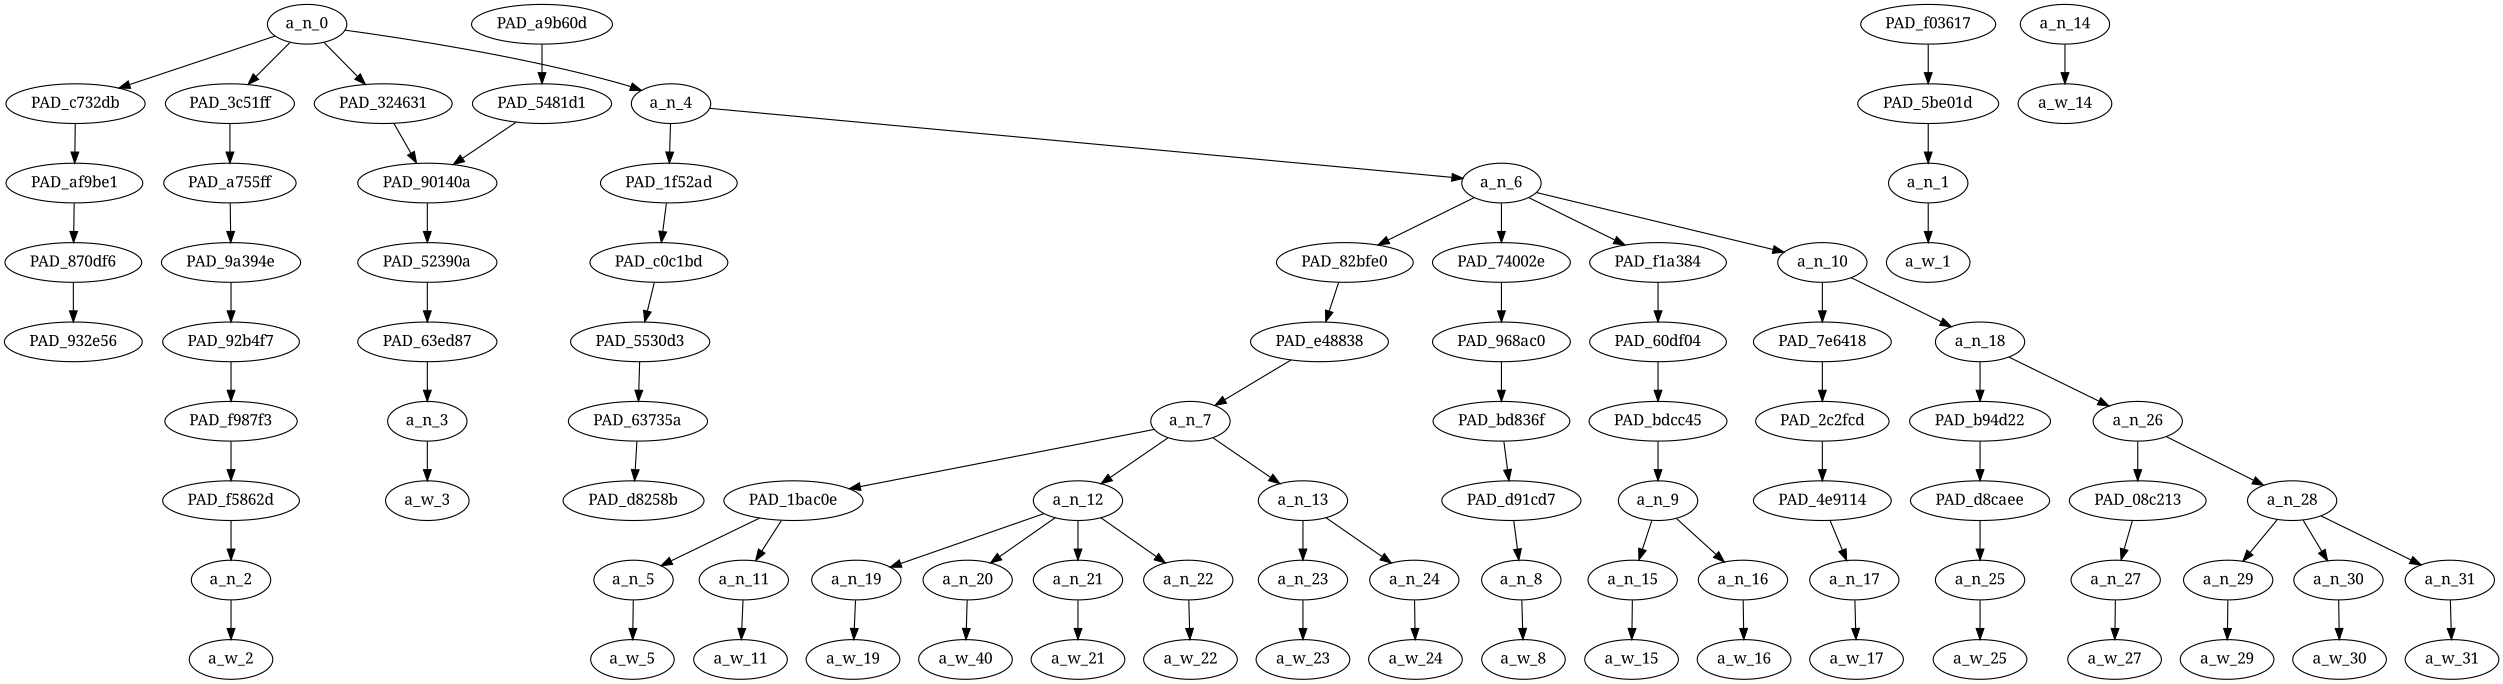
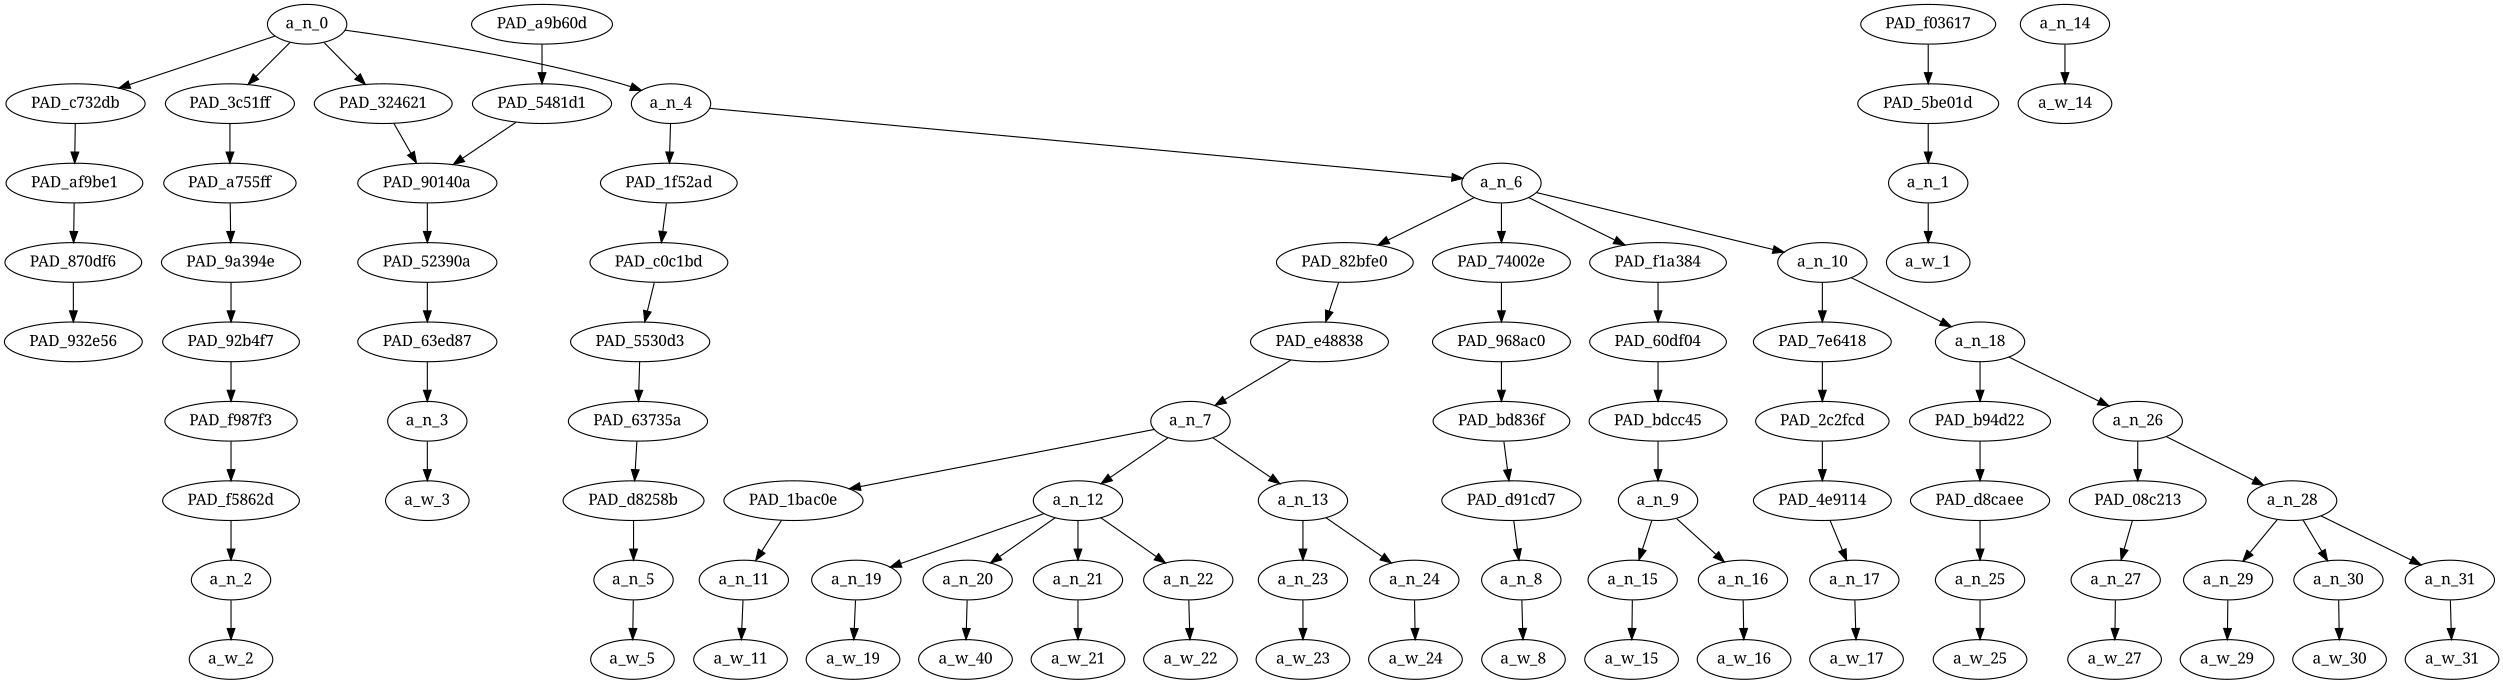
(383, 104) -> (383, 104)
(715, 539) -> (634, 535)
